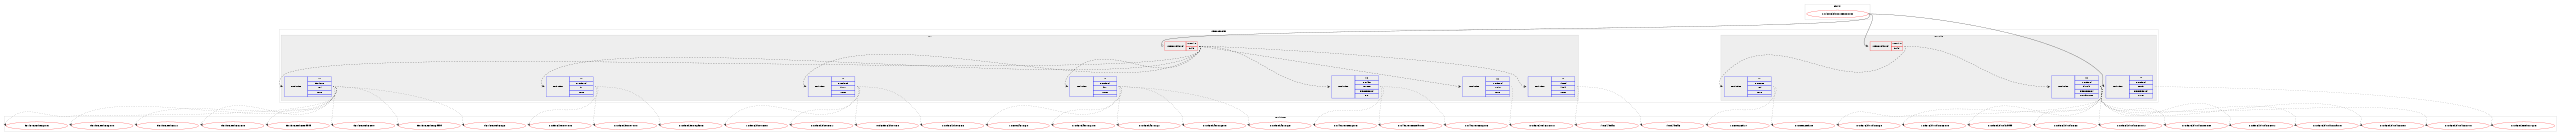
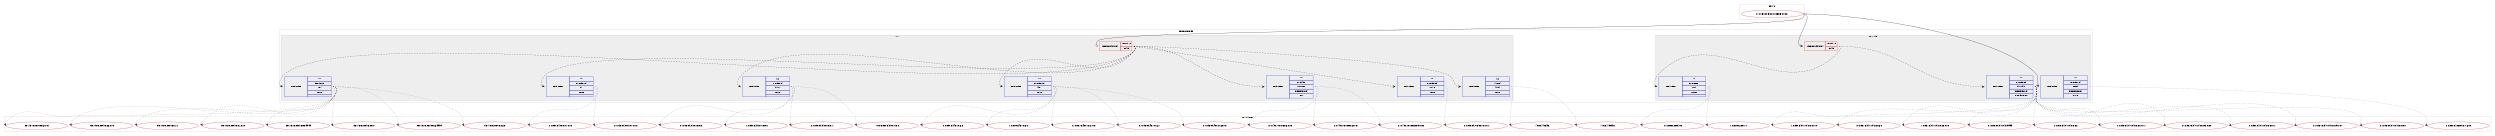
(691, 126) -> none
